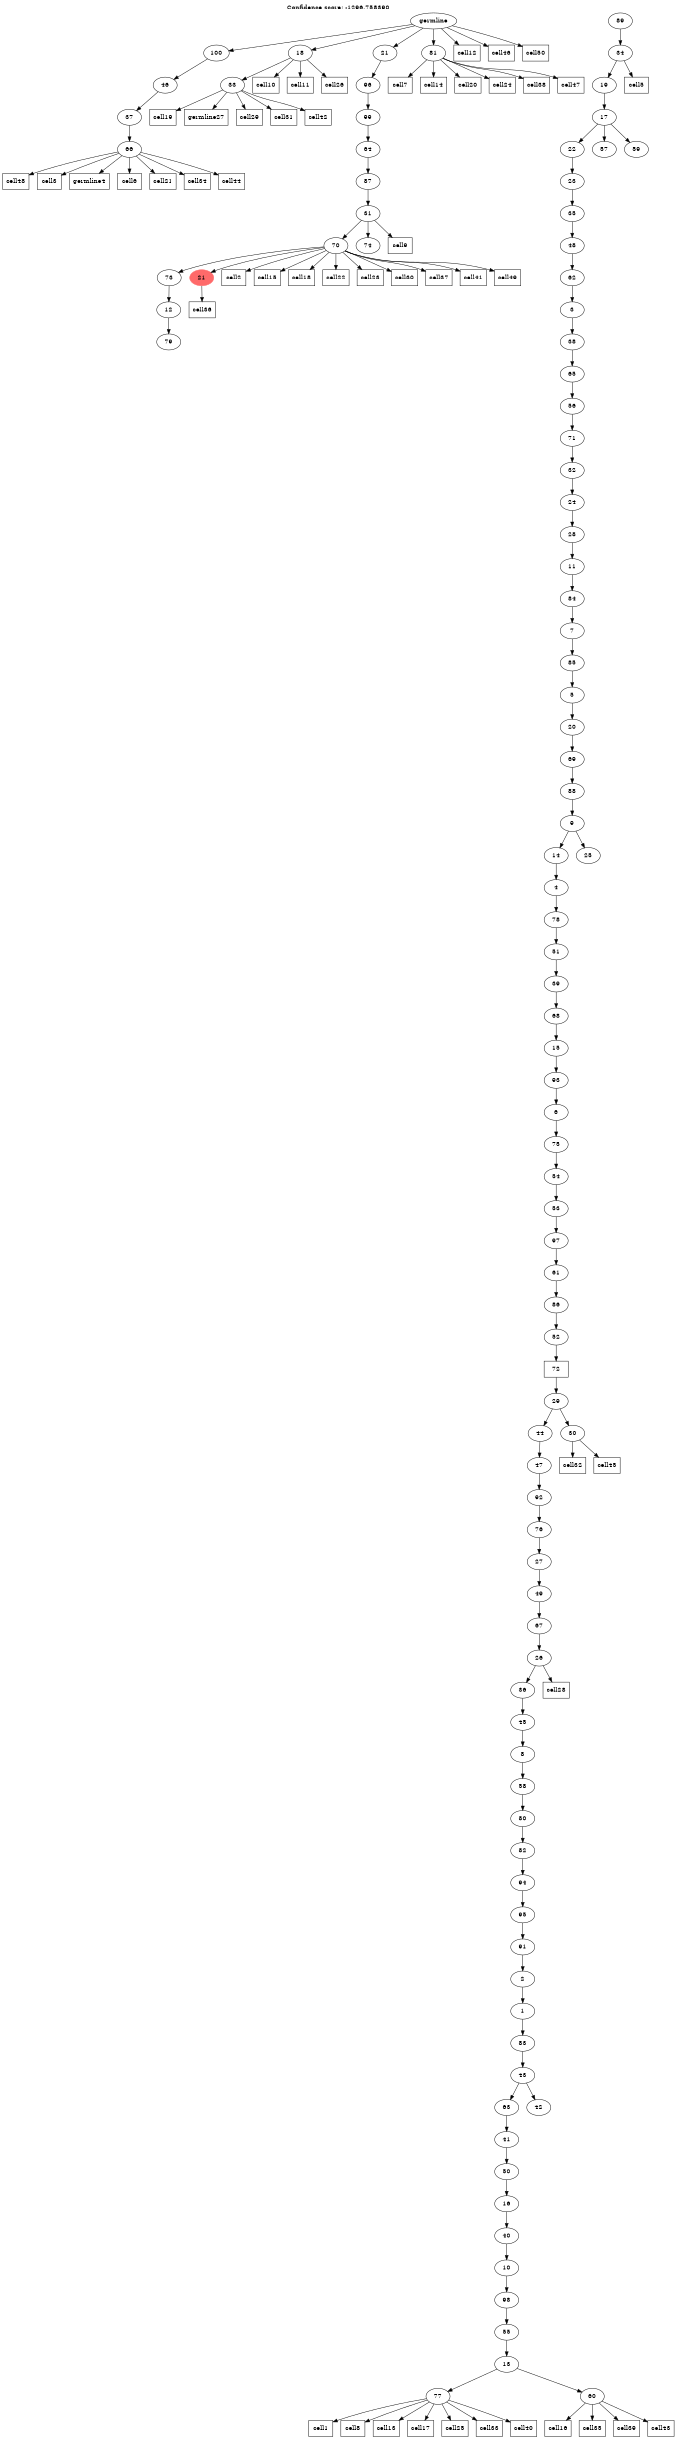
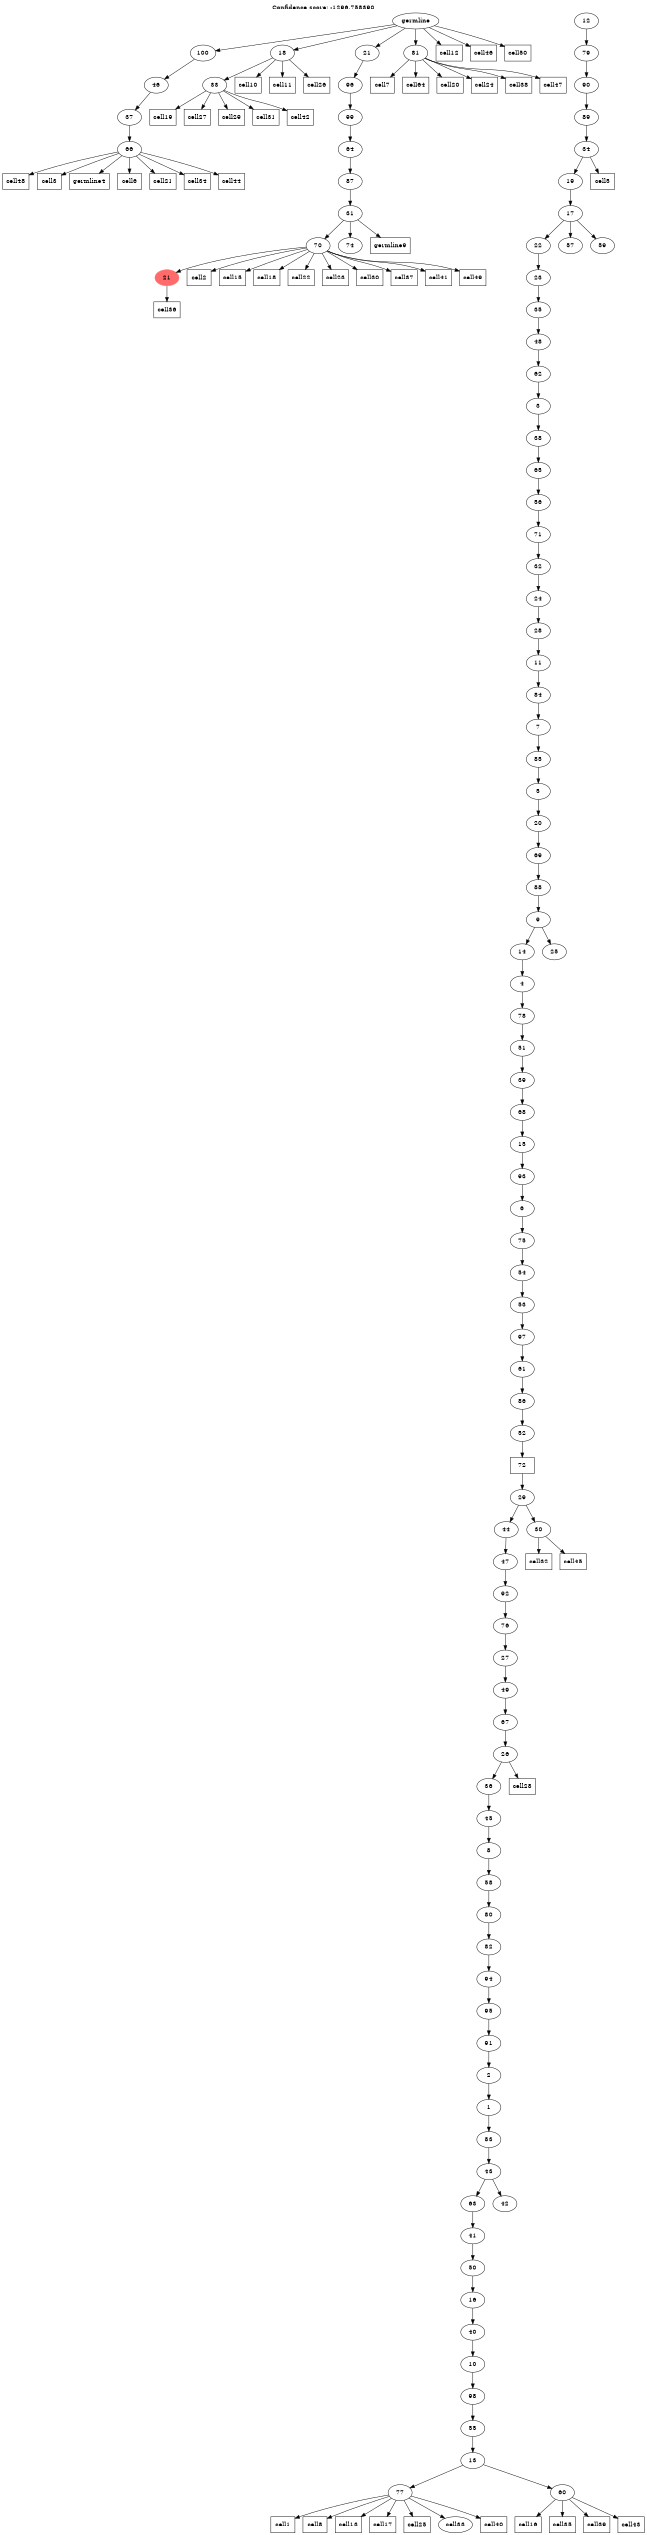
(434, 85) -> (416, 85)
none -> (586, 85)
(206, 117) -> (197, 117)
(400, 246) -> (390, 246)
(169, 278) -> none
(489, 2428) -> (455, 2525)
